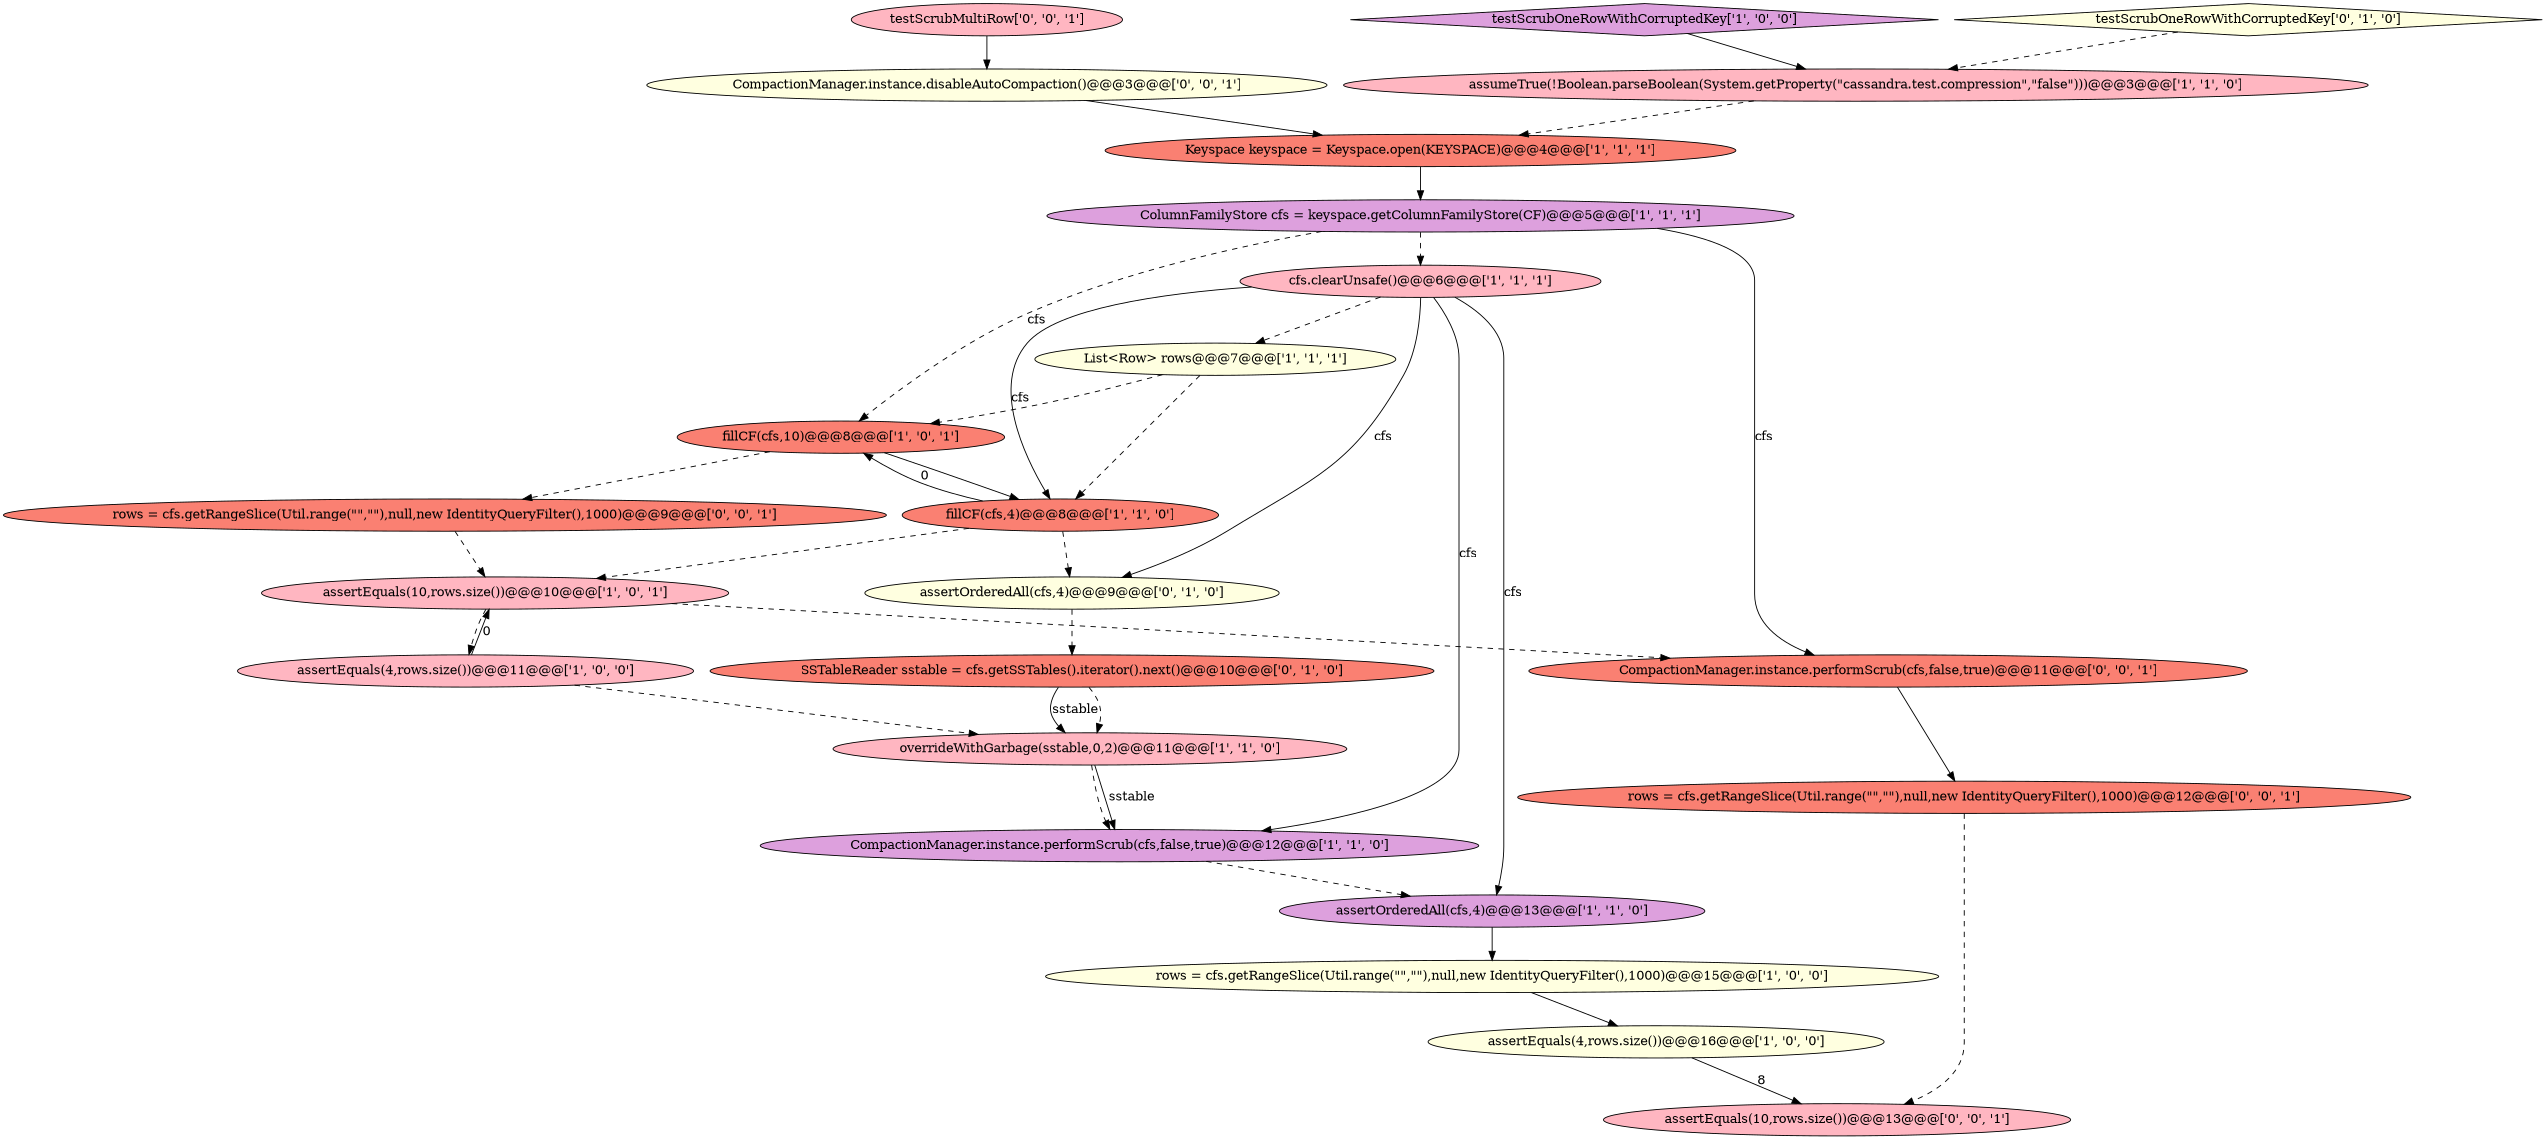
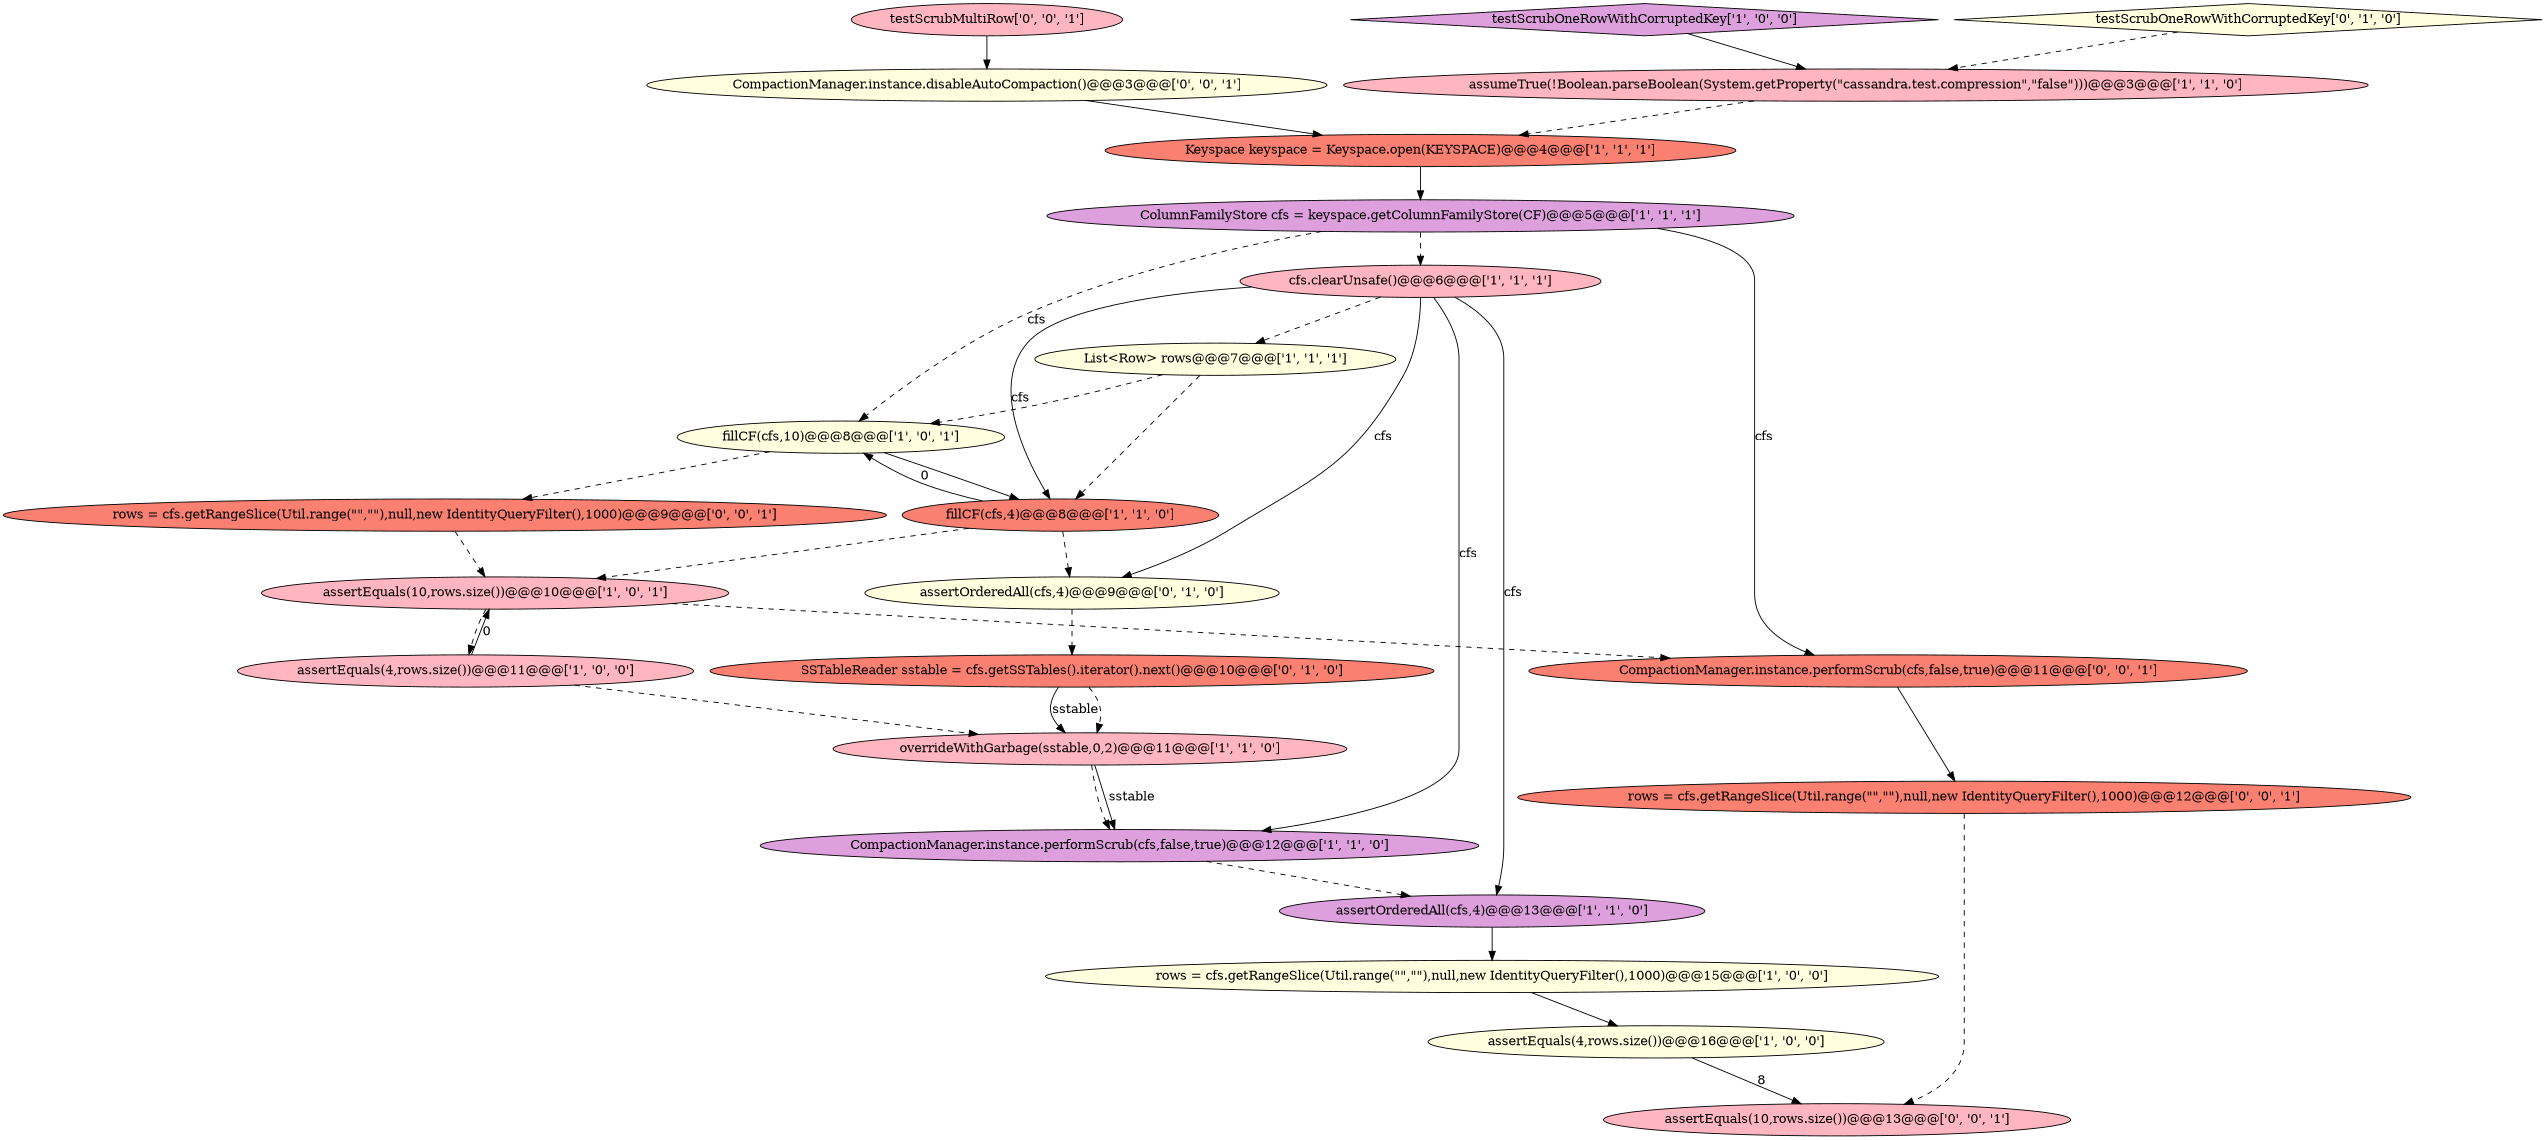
(841, 437) -> (841, 437)
